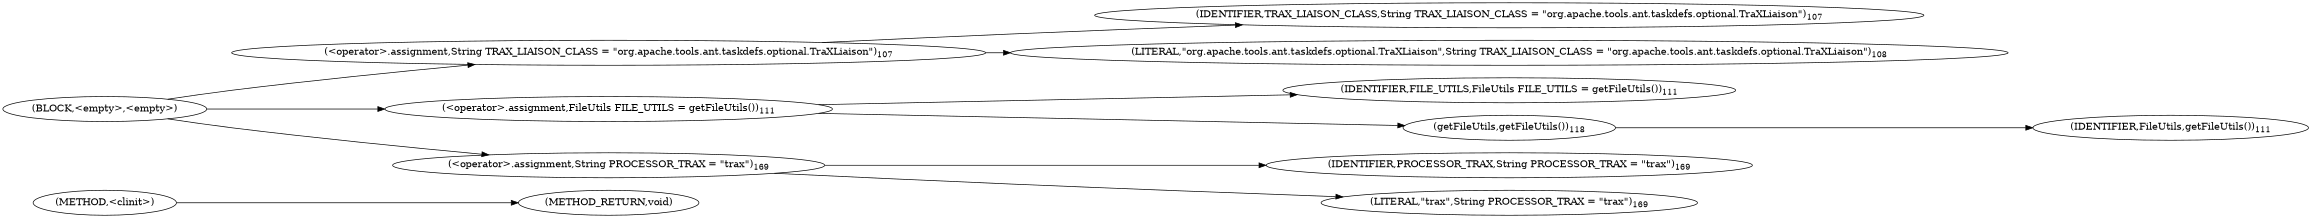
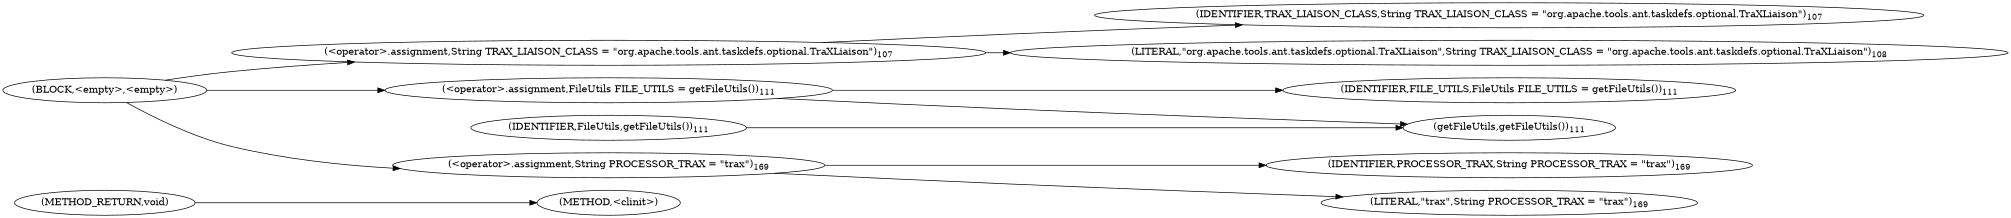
(1577, 127) -> (1577, 127)
(1821, 128) -> (1071, 128)
(344, 203) -> (363, 203)
